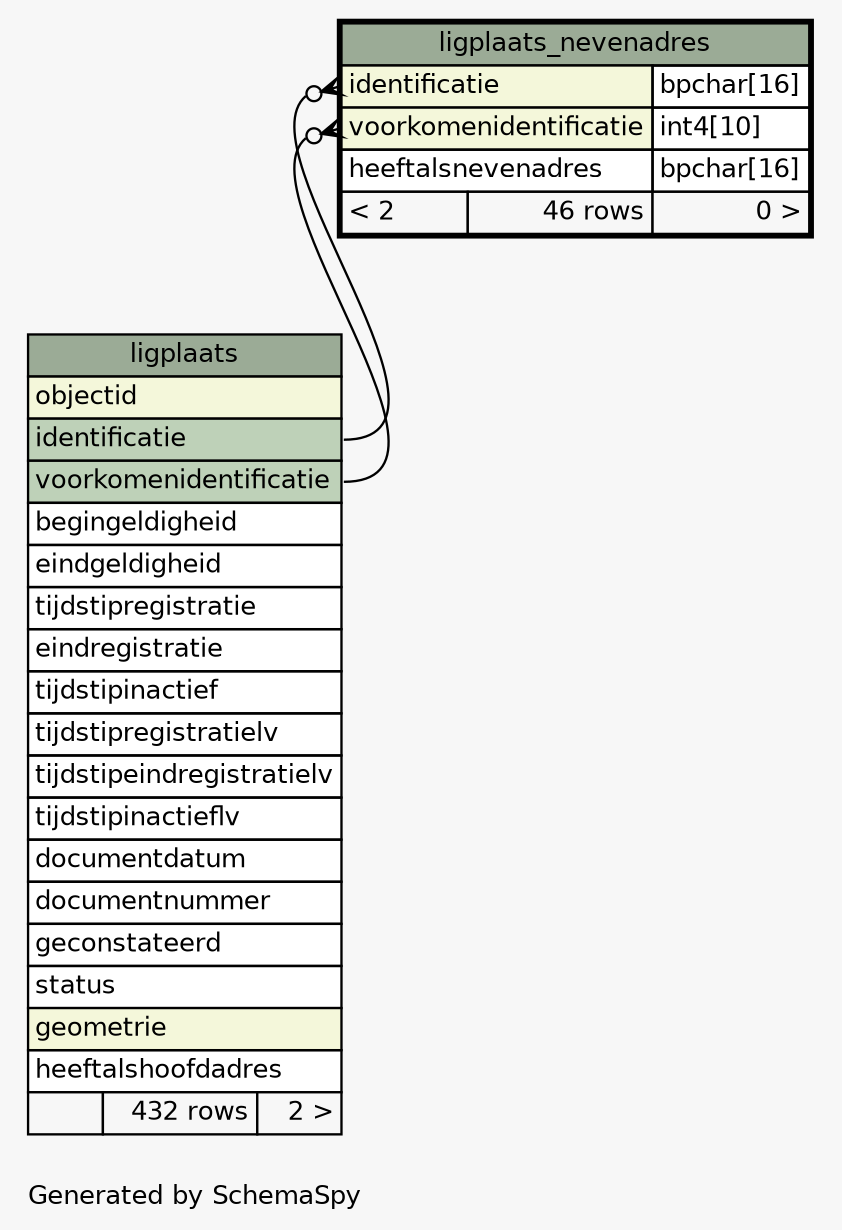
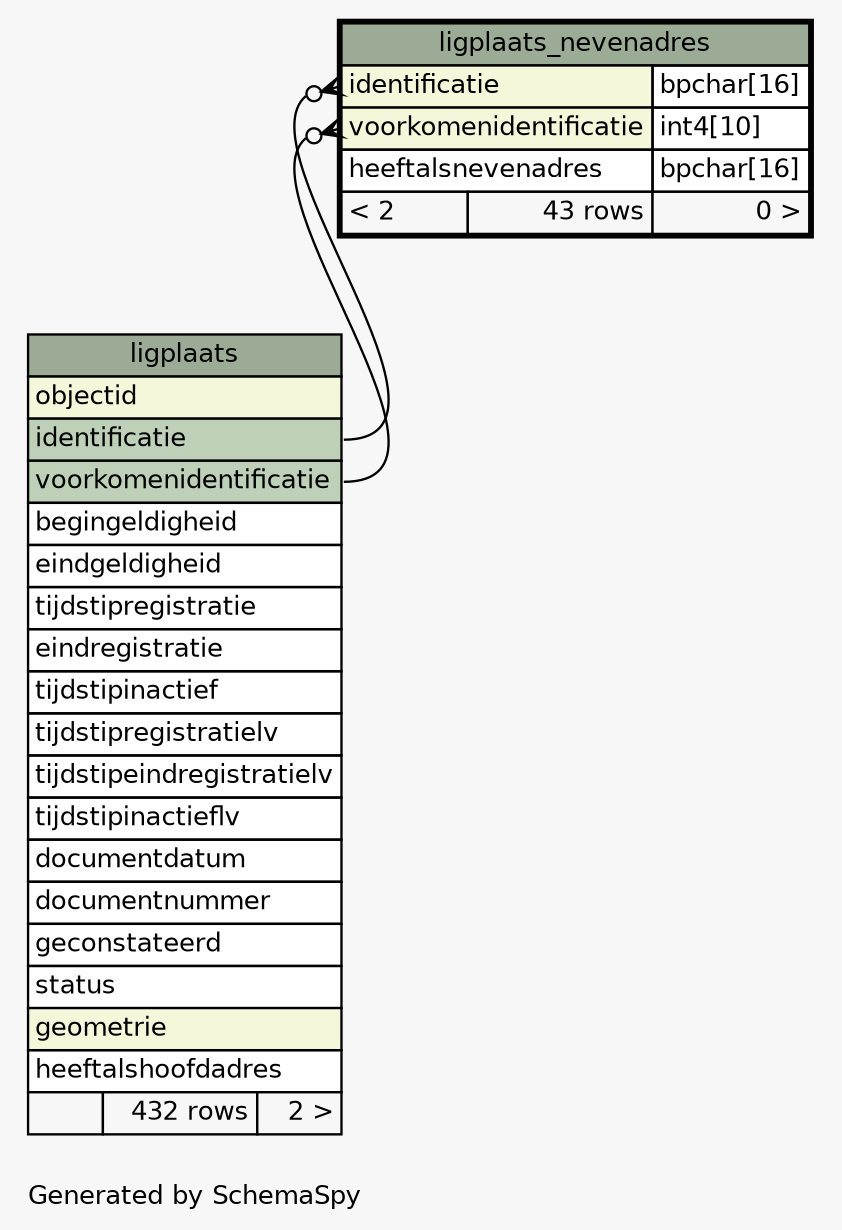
(594, 212) -> (594, 212)
